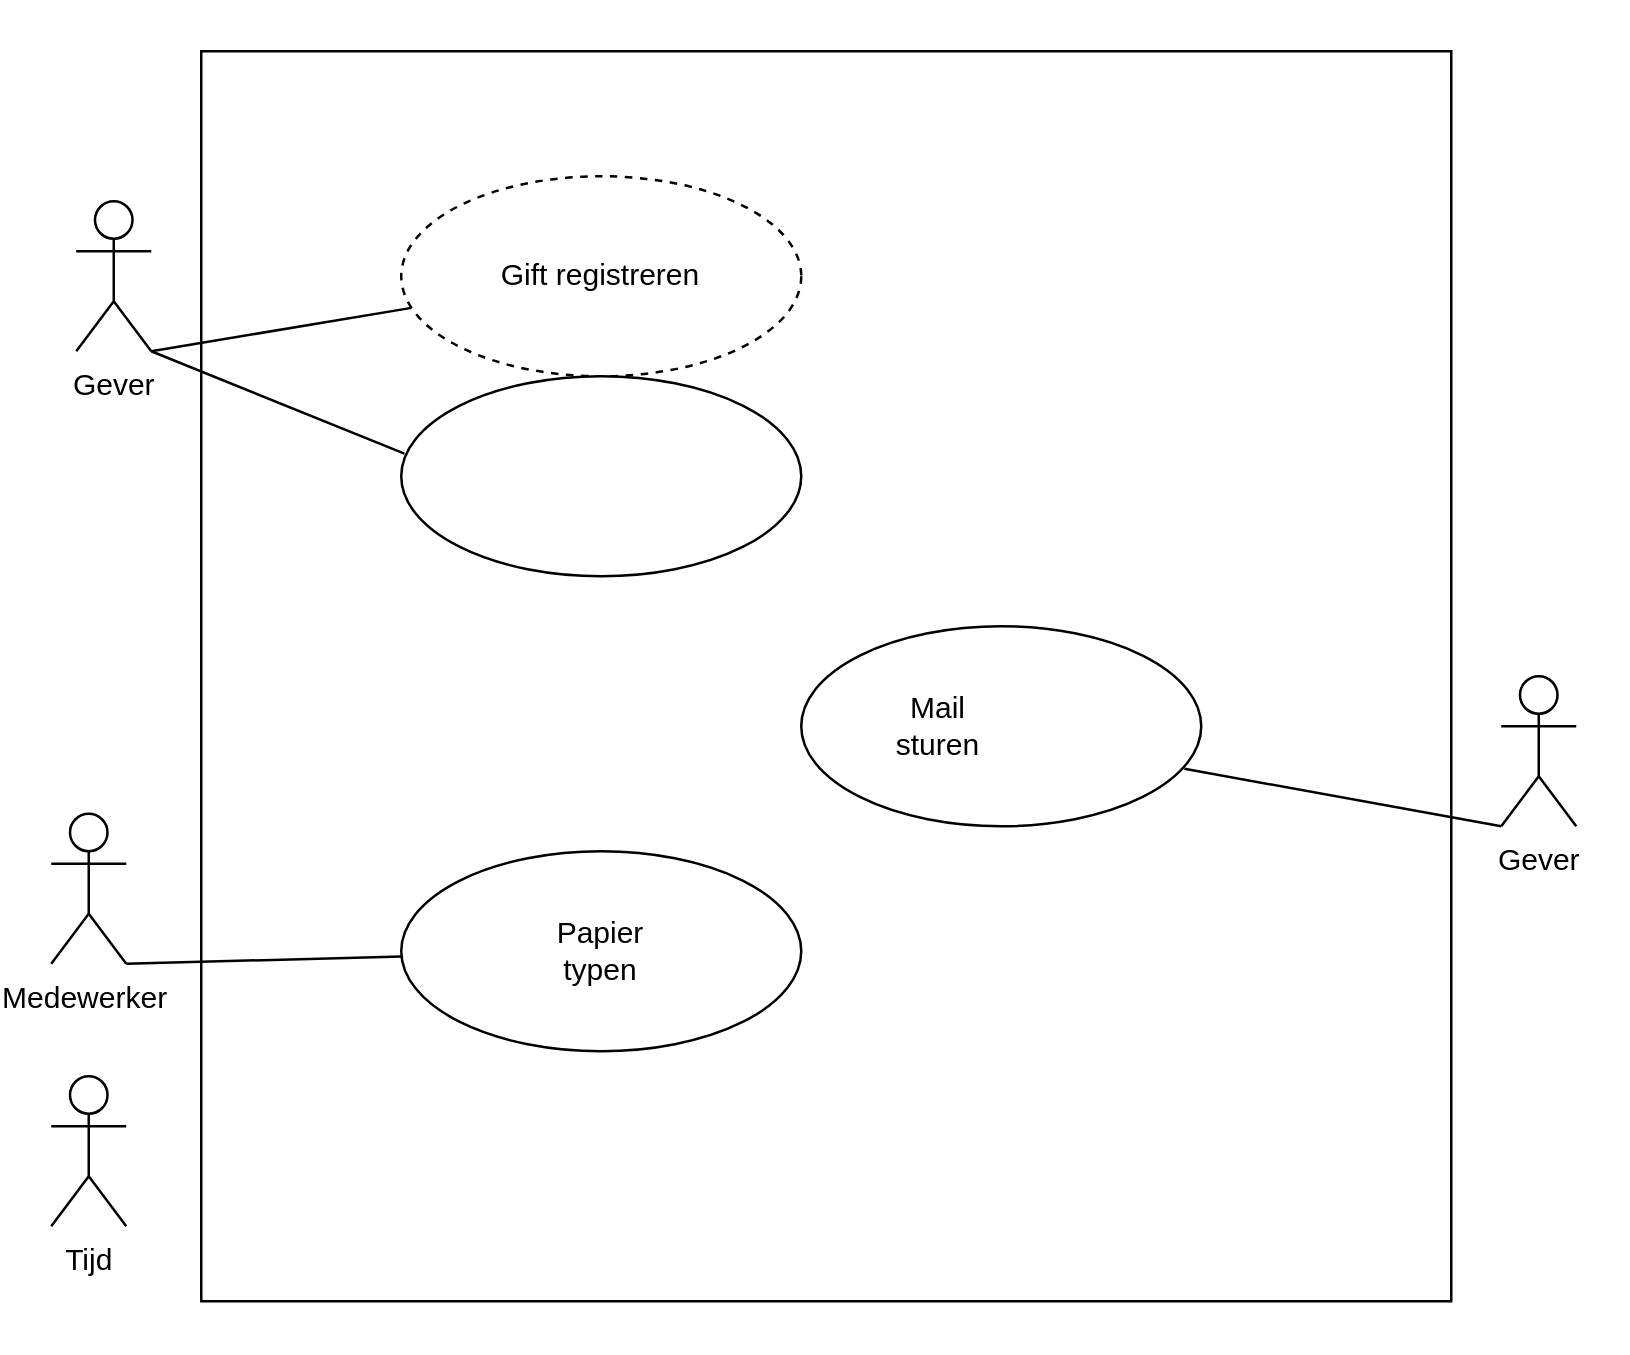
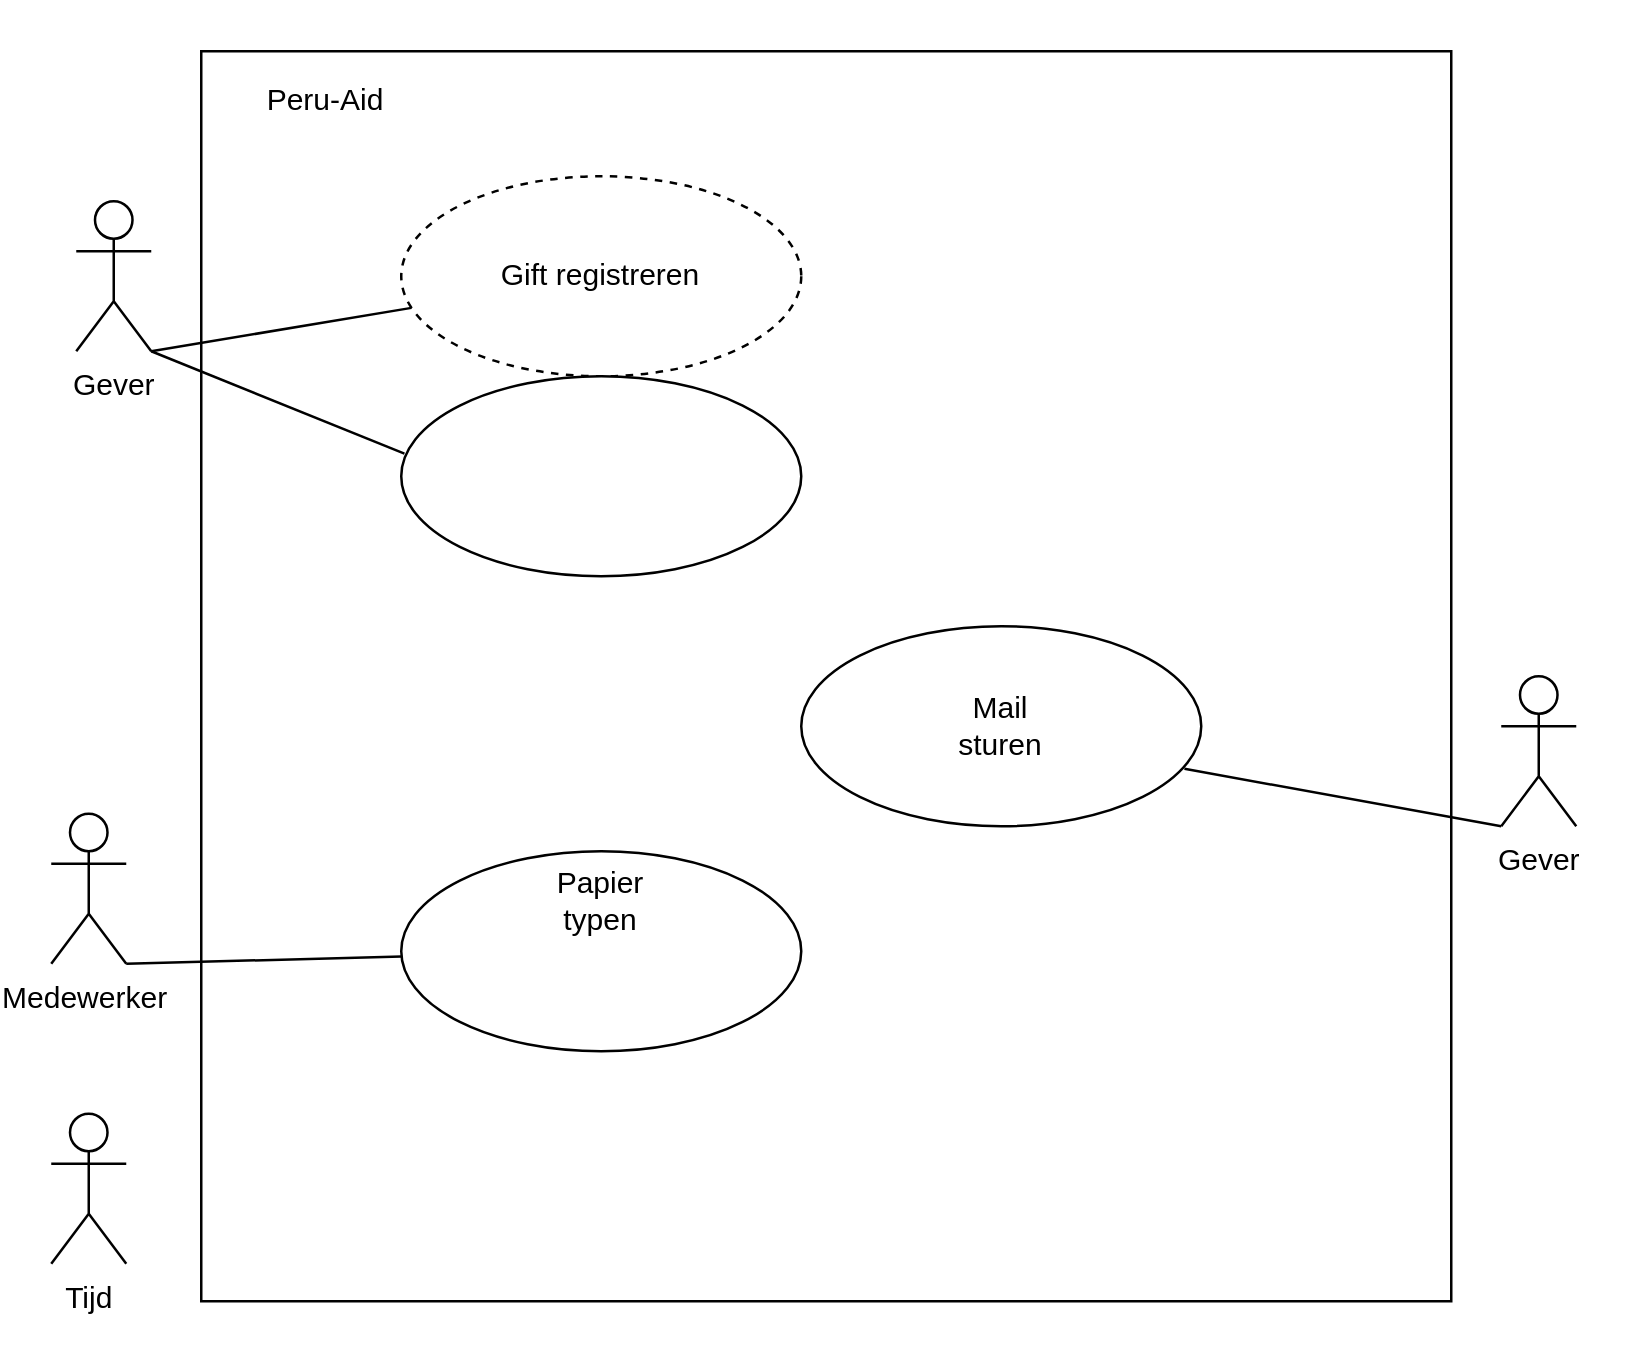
none -> (326, 101)
(939, 726) -> (1001, 726)
(601, 951) -> (601, 901)
(89, 1151) -> (89, 1189)
